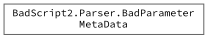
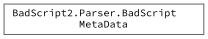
(104, 19) -> (104, 19)
